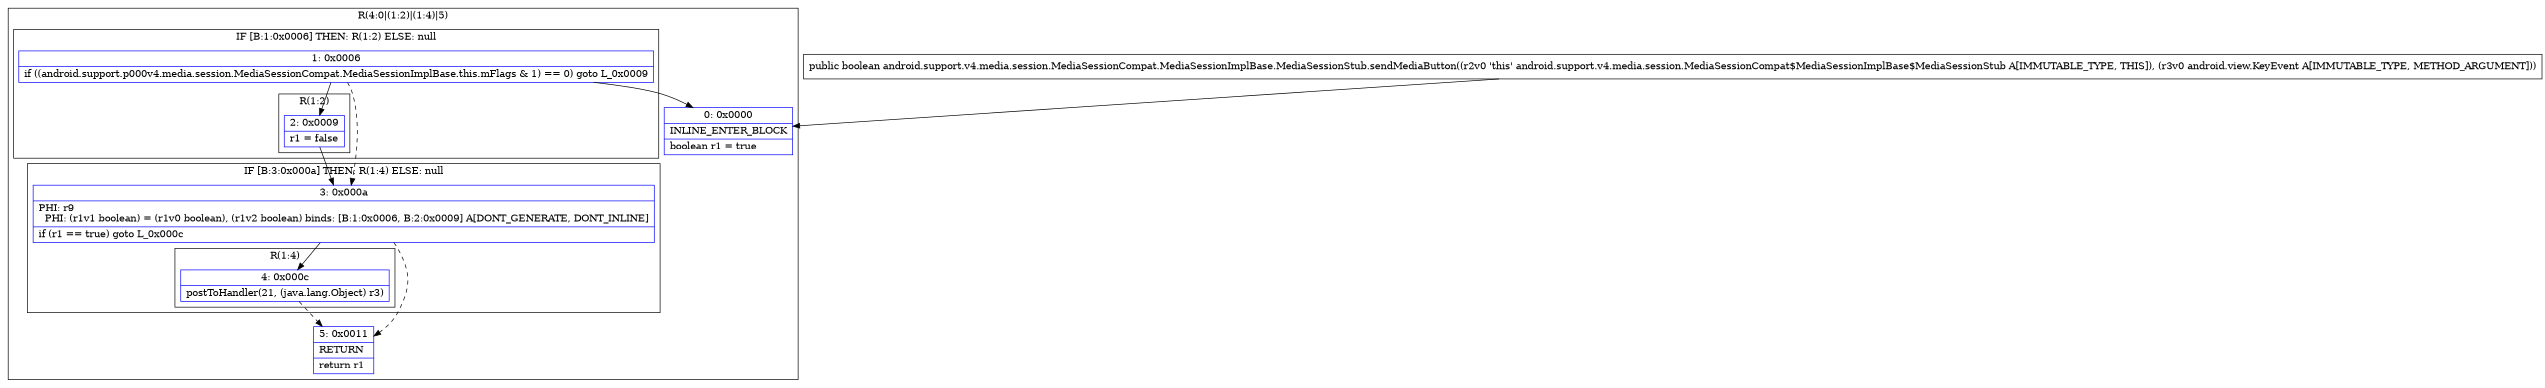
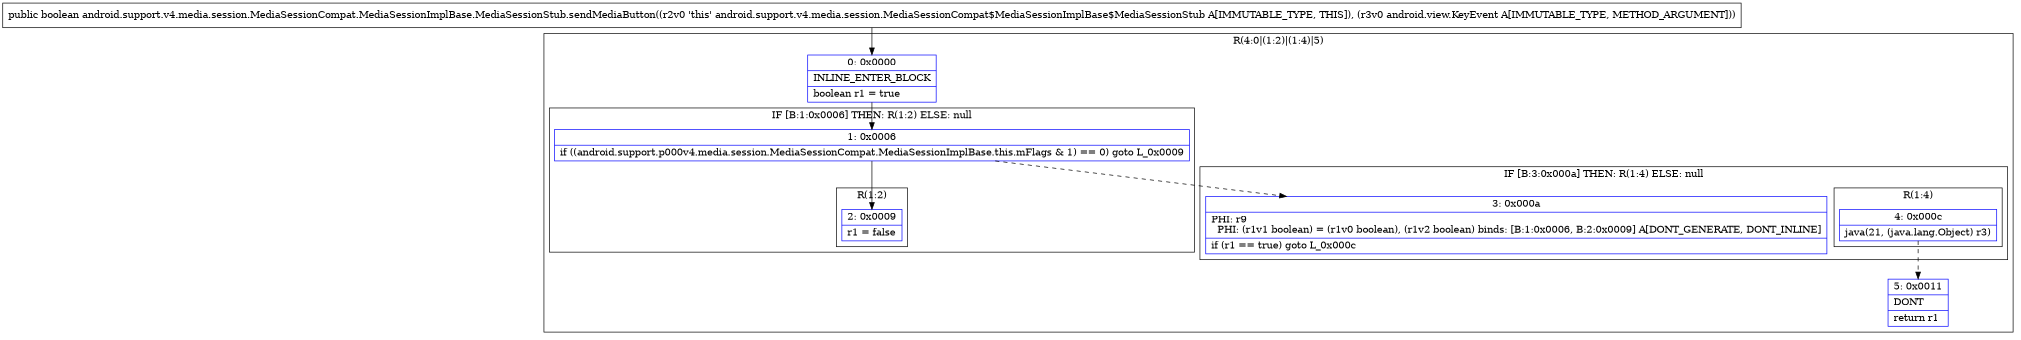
(641, 89) -> (872, 112)
(327, 168) -> none
(311, 254) -> none
(407, 290) -> none
(285, 293) -> (1918, 233)
(341, 350) -> (1909, 302)
